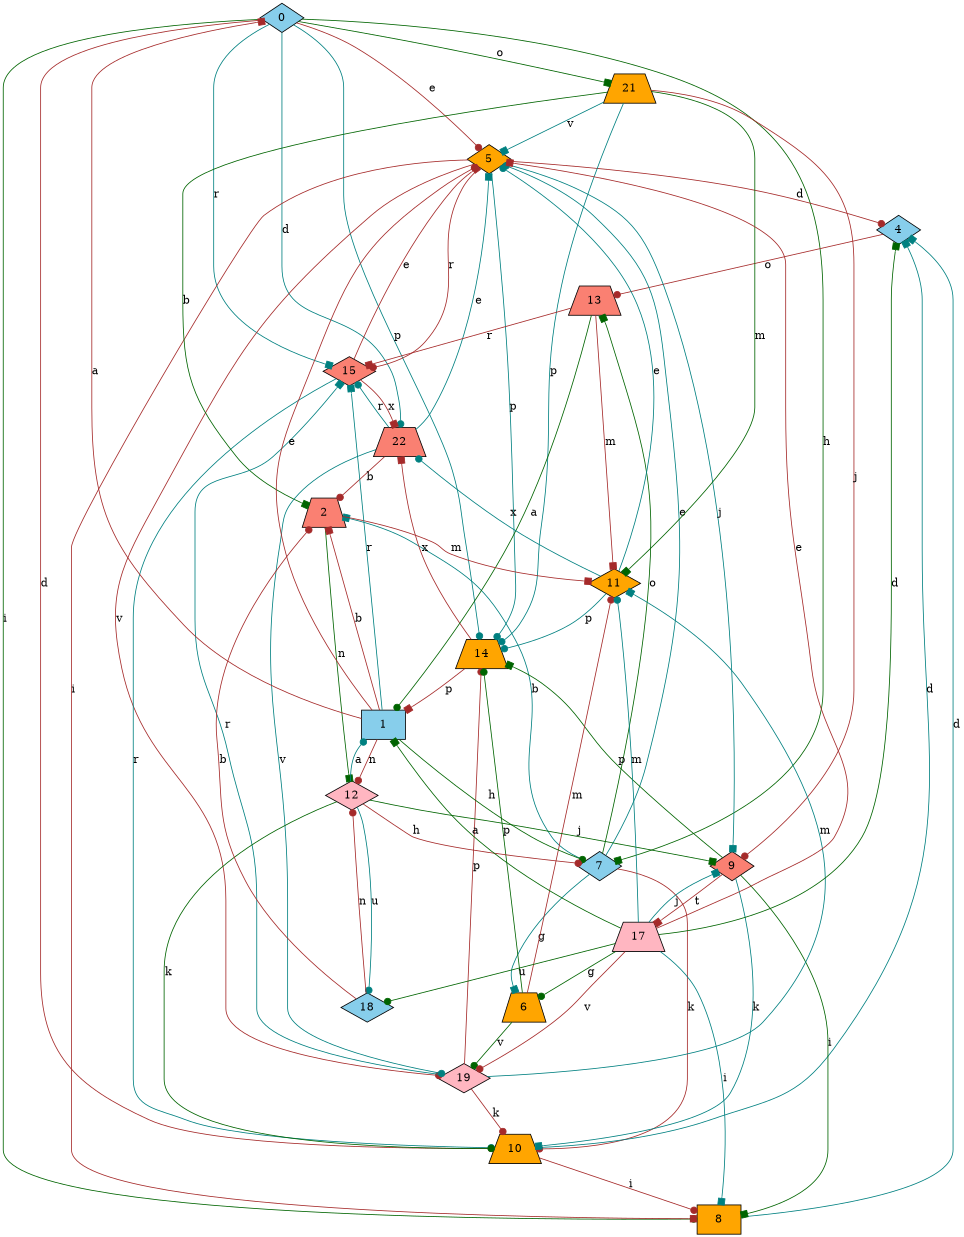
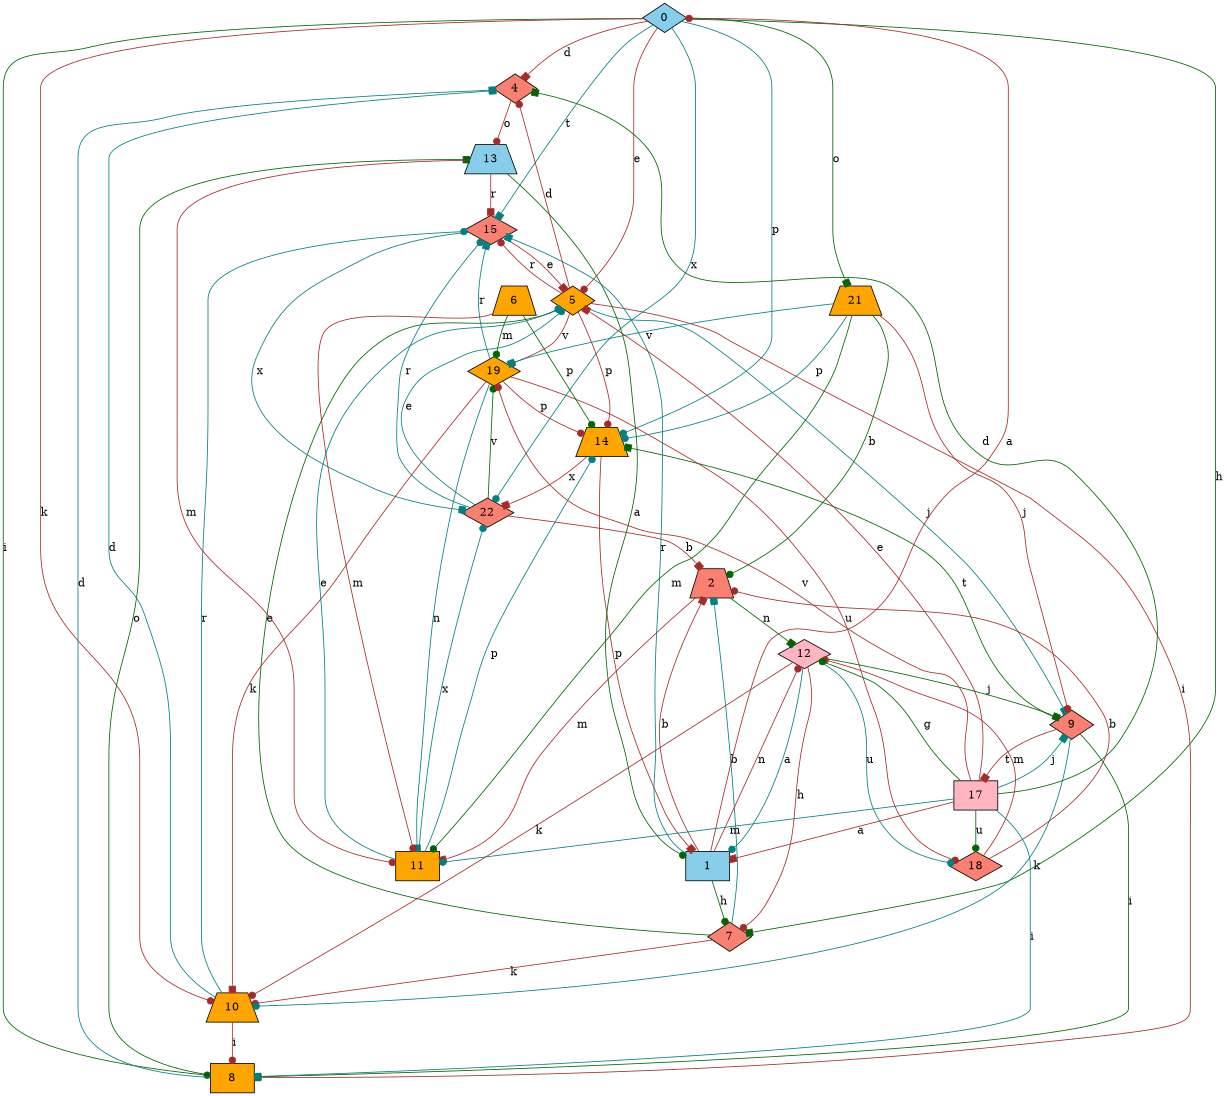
none -> (584, 38)
(556, 126) -> (666, 328)
(235, 162) -> (851, 466)
(217, 195) -> (568, 124)
(286, 230) -> (694, 265)
(899, 230) -> (515, 89)
(595, 301) -> (491, 159)
(470, 312) -> (418, 382)
(755, 320) -> (654, 584)
(92, 380) -> (1008, 371)
(379, 397) -> (255, 368)
(510, 405) -> (600, 365)
(291, 419) -> none
(604, 438) -> (177, 438)
(400, 442) -> (488, 513)
(365, 475) -> (606, 529)
(677, 482) -> (260, 709)
none -> (803, 557)
(45, 583) -> (44, 513)
(614, 583) -> (418, 866)
(648, 587) -> (140, 514)
(622, 760) -> (965, 583)
(282, 788) -> (491, 445)
(826, 831) -> (437, 619)
(484, 845) -> (846, 830)
(600, 866) -> (730, 937)
(133, 873) -> (205, 512)
(363, 901) -> (1019, 760)
(537, 925) -> none
(639, 937) -> (976, 795)
(580, 973) -> (903, 709)
(367, 1008) -> (976, 866)
(501, 1043) -> (508, 336)
(164, 1070) -> (526, 832)
(464, 1078) -> (494, 371)
(735, 1083) -> (720, 968)
(486, 1109) -> (273, 651)
